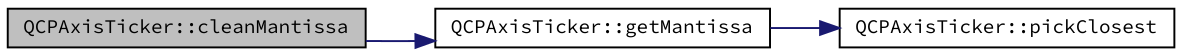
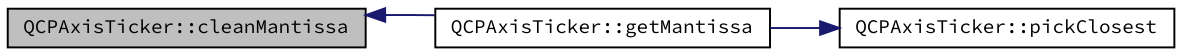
(390, 41) -> (410, 15)
